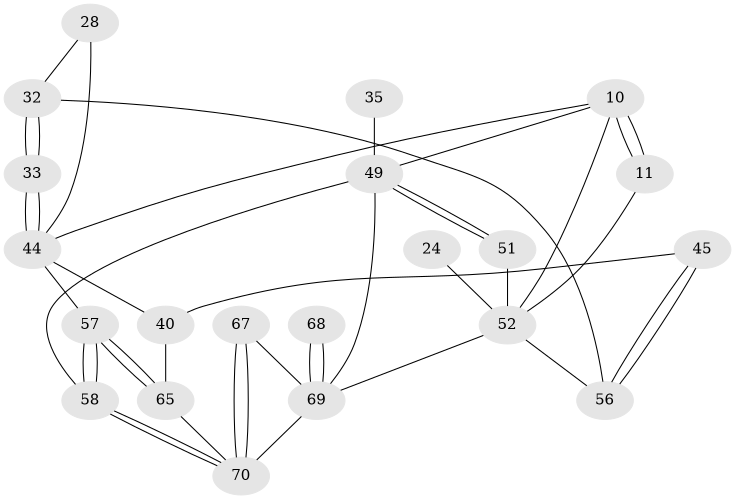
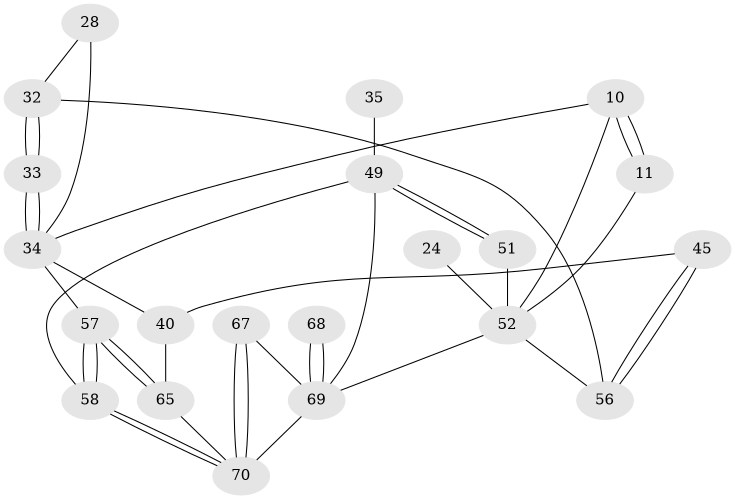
(495, 136) -> none
(33, 250) -> (33, 250)
